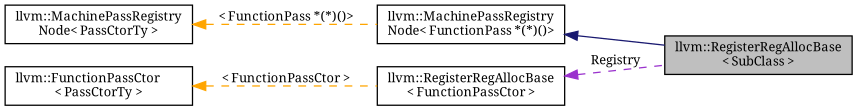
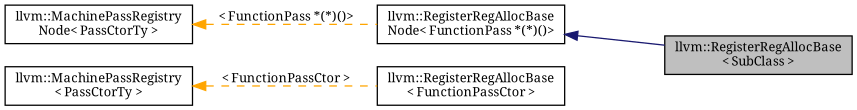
(471, 24) -> (471, 24)
(621, 70) -> none
(99, 86) -> (99, 86)
